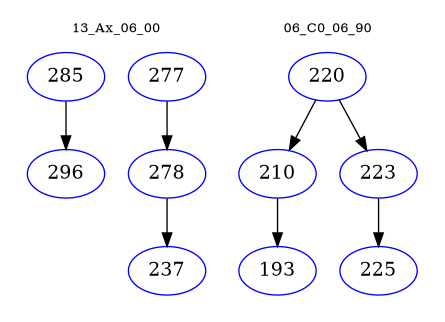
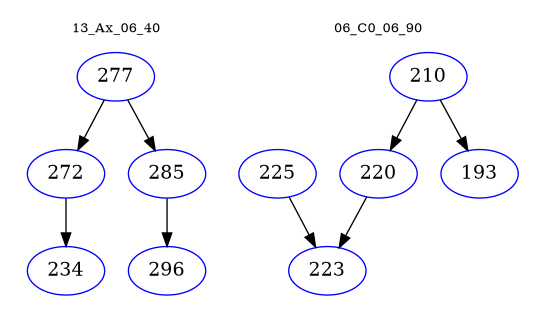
(117, 29) -> (117, 29)
none -> (138, 119)
(306, 119) -> (407, 119)
(167, 174) -> (66, 174)
(379, 216) -> (299, 216)
(167, 271) -> (66, 271)
